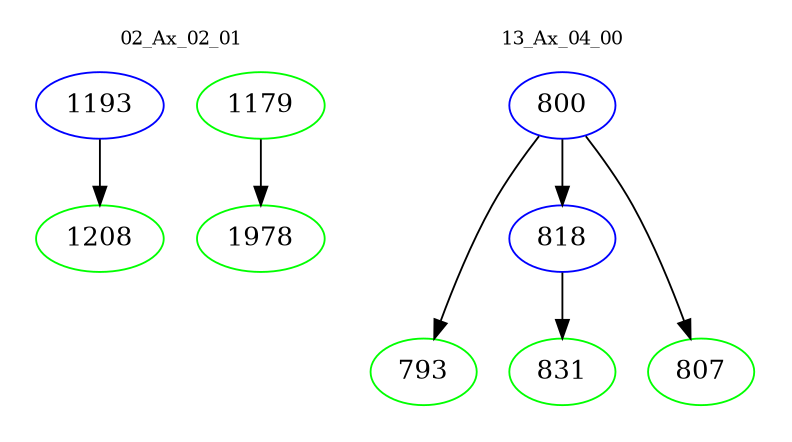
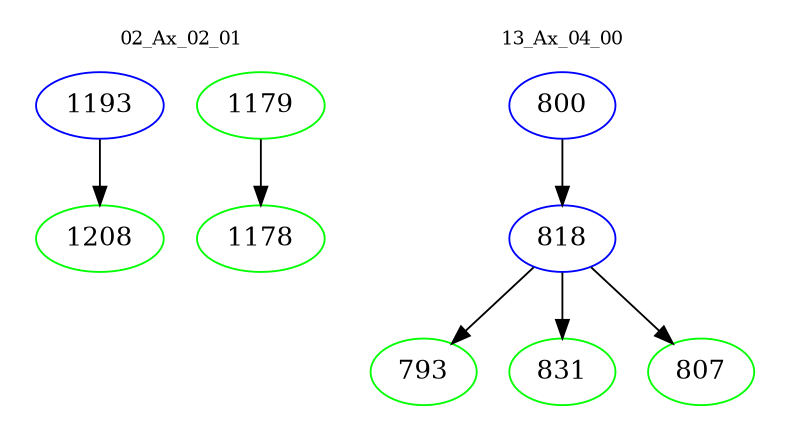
(482, 224) -> (500, 299)
(643, 224) -> (625, 299)
(261, 239) -> (261, 239)
